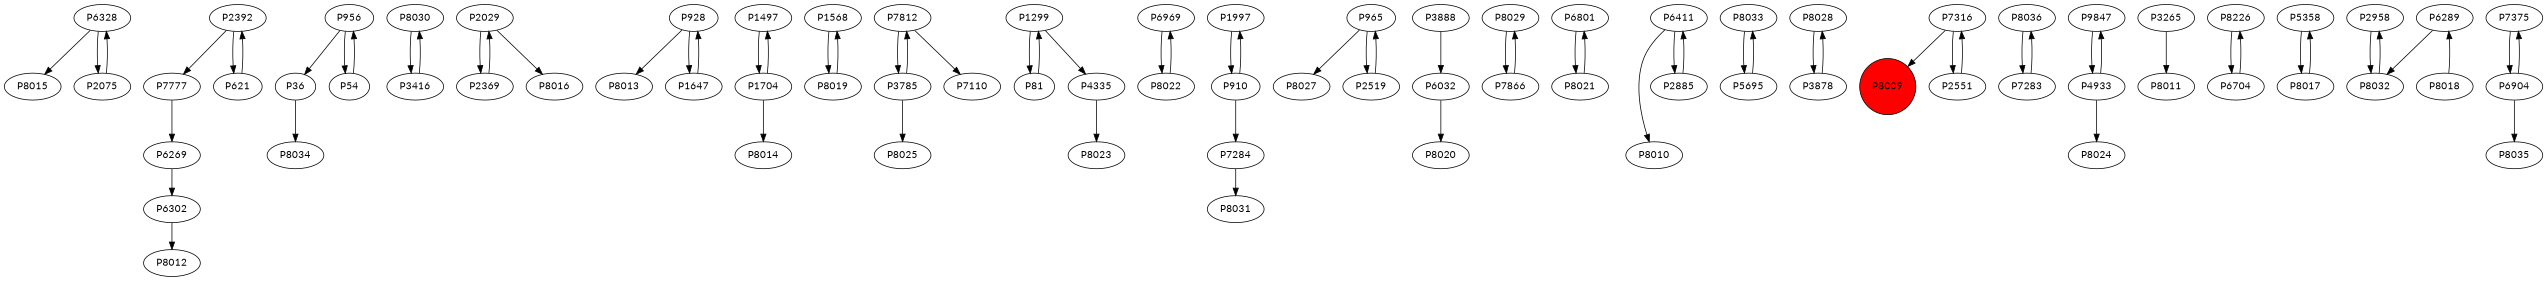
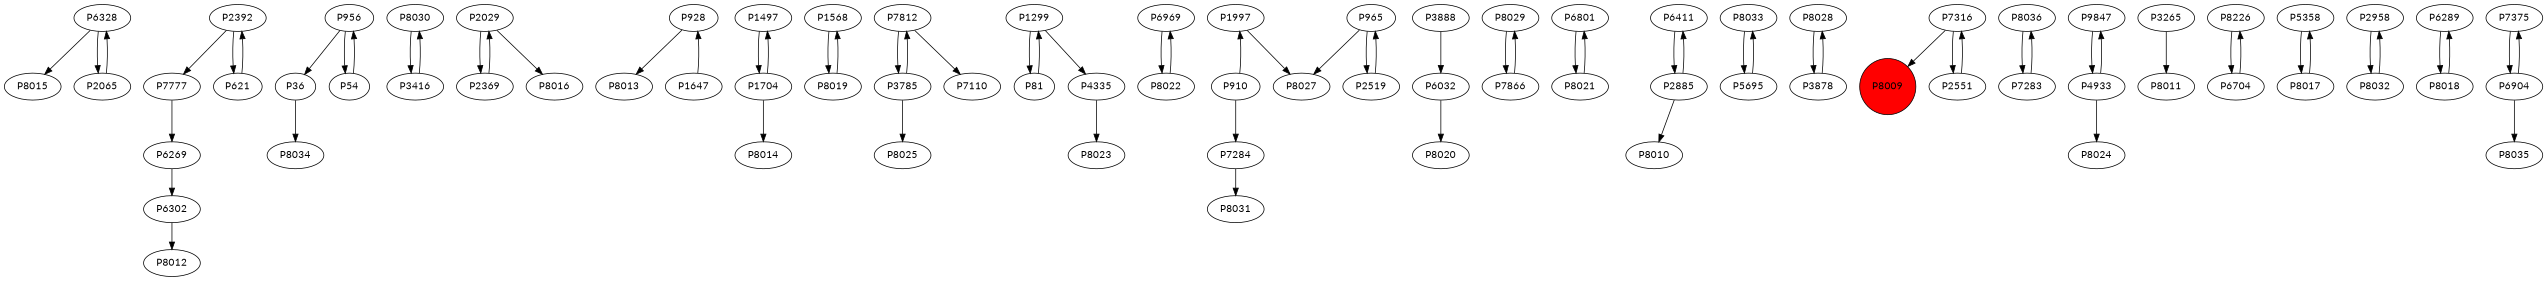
(689, 48) -> none
(1231, 48) -> (1266, 49)
(2413, 50) -> (2440, 48)
(1639, 79) -> (1668, 117)
(102, 87) -> (102, 87)
